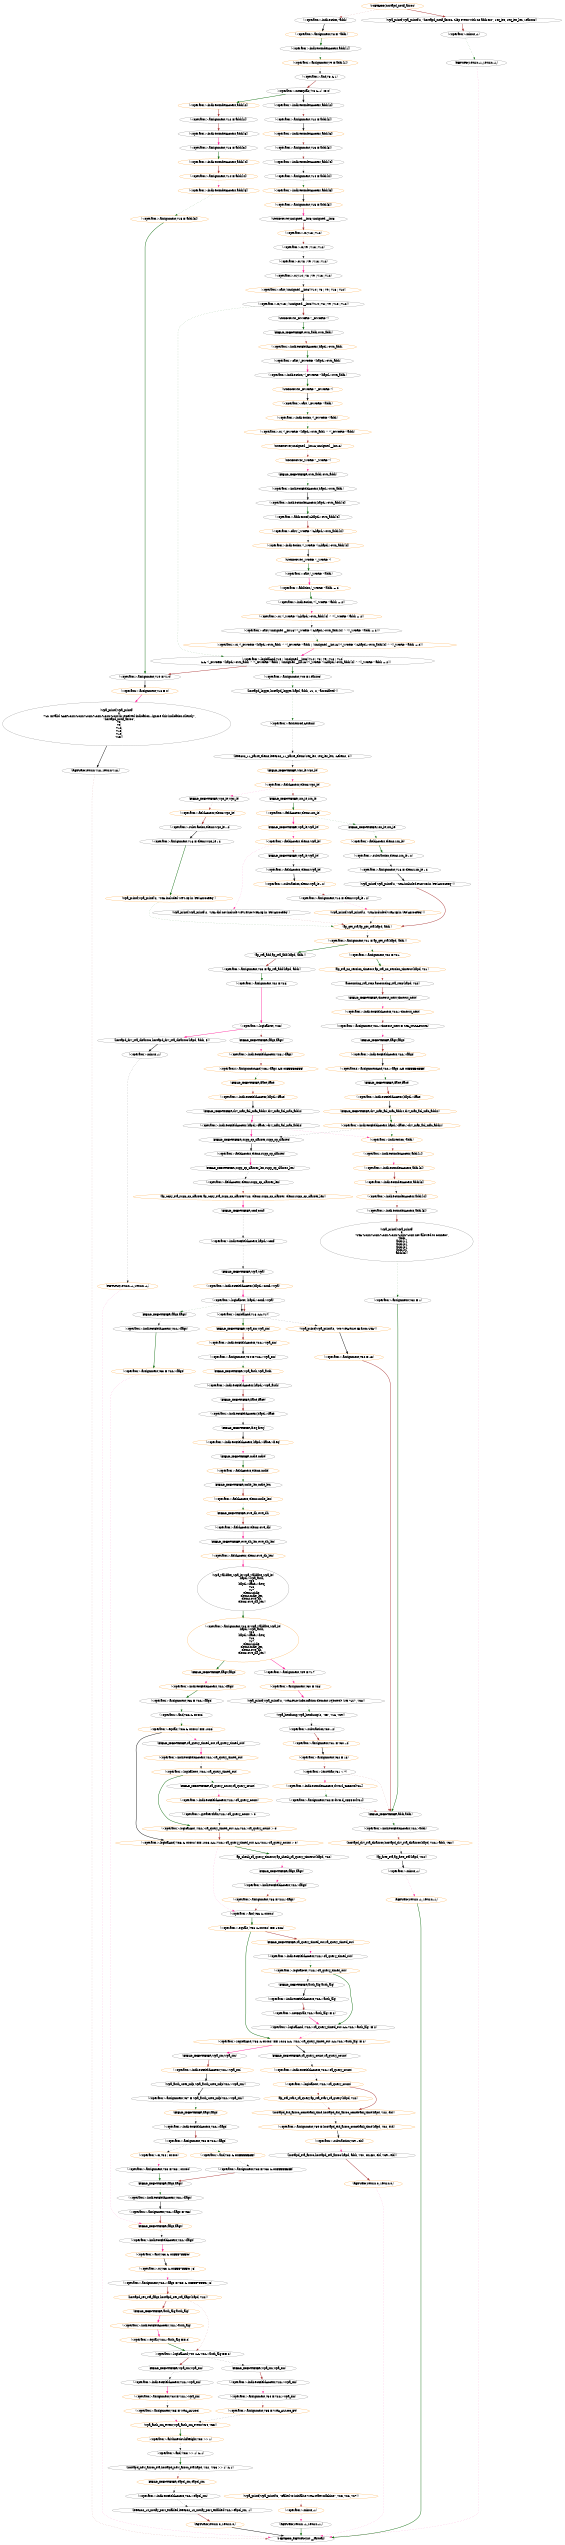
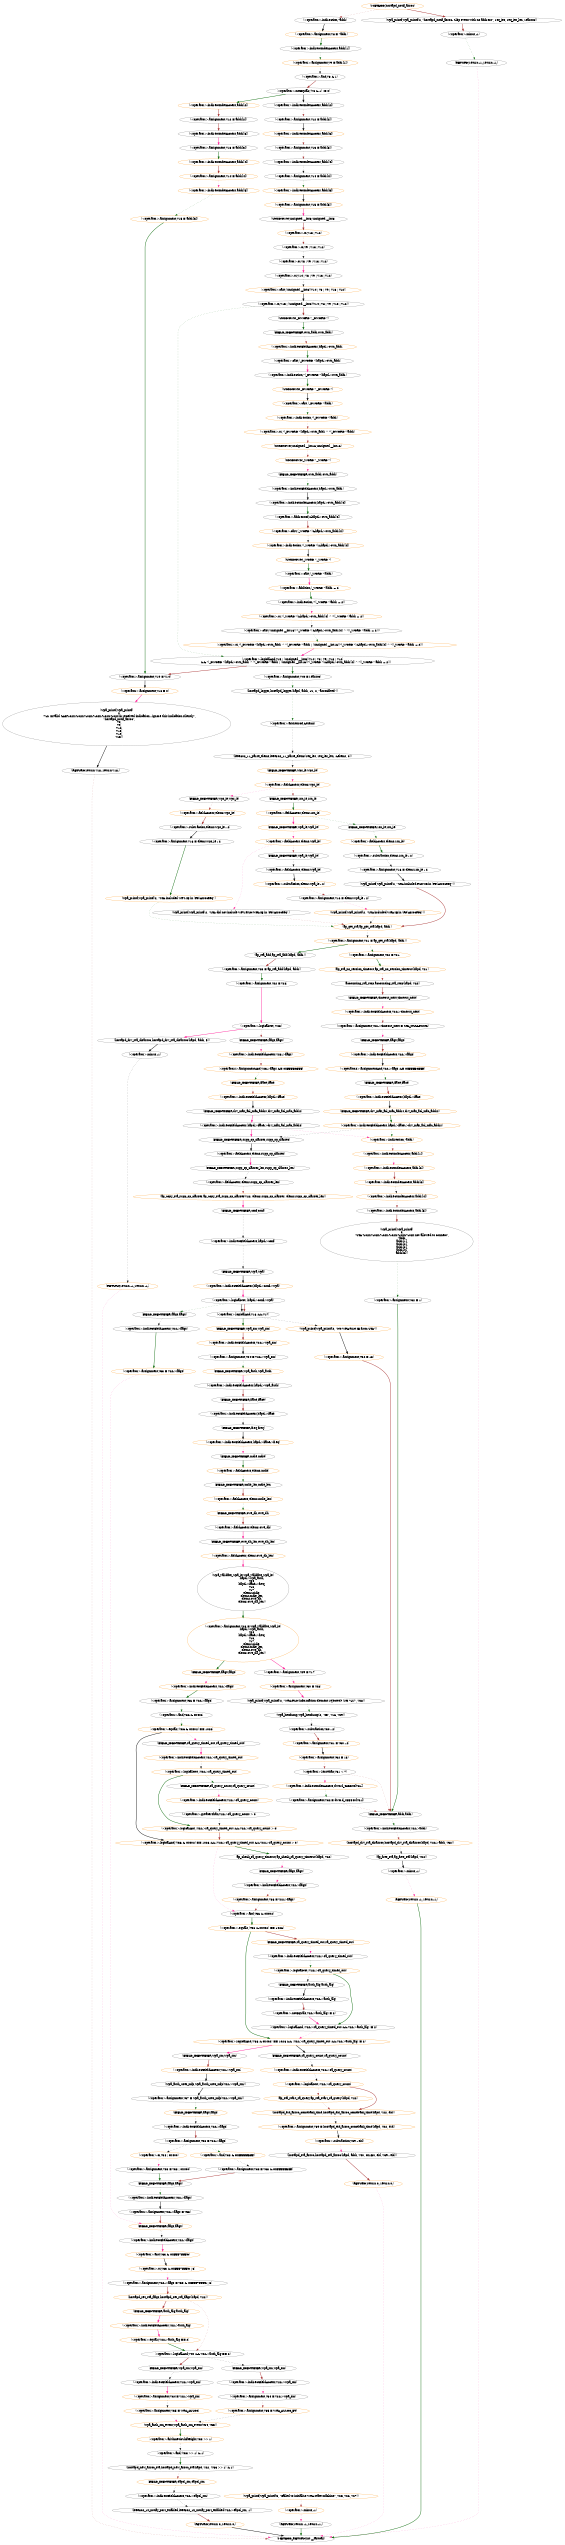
(308, 424) -> (308, 424)
